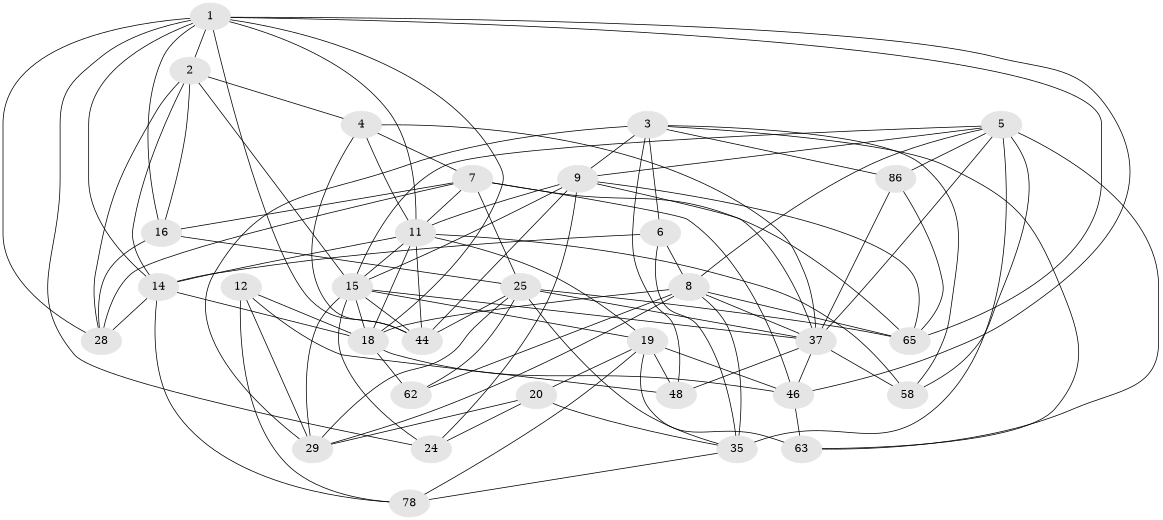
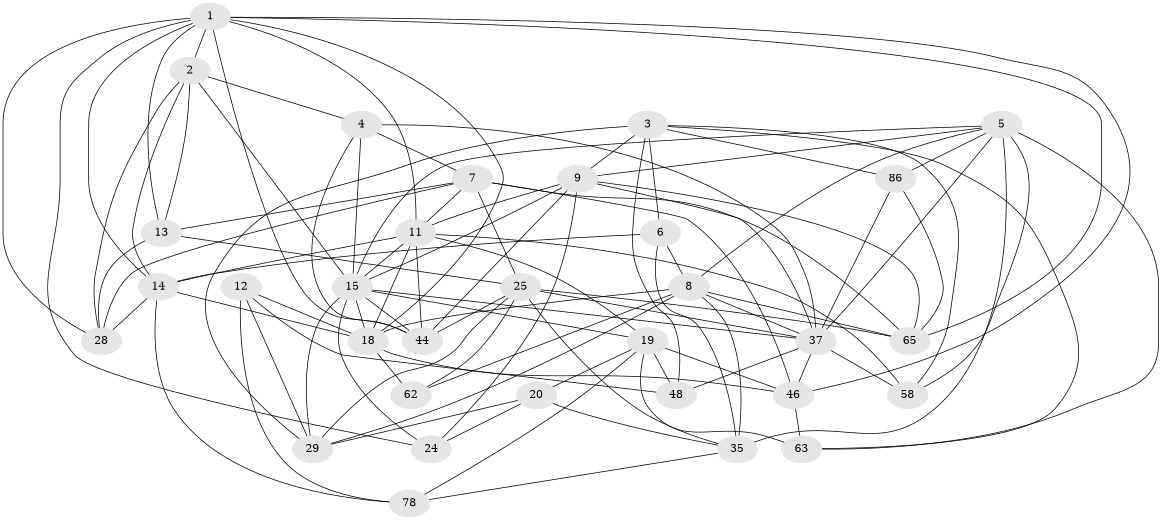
(386, 180) -> (357, 213)
(162, 233) -> (162, 233)
